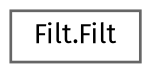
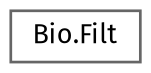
(76, 36) -> (76, 36)
